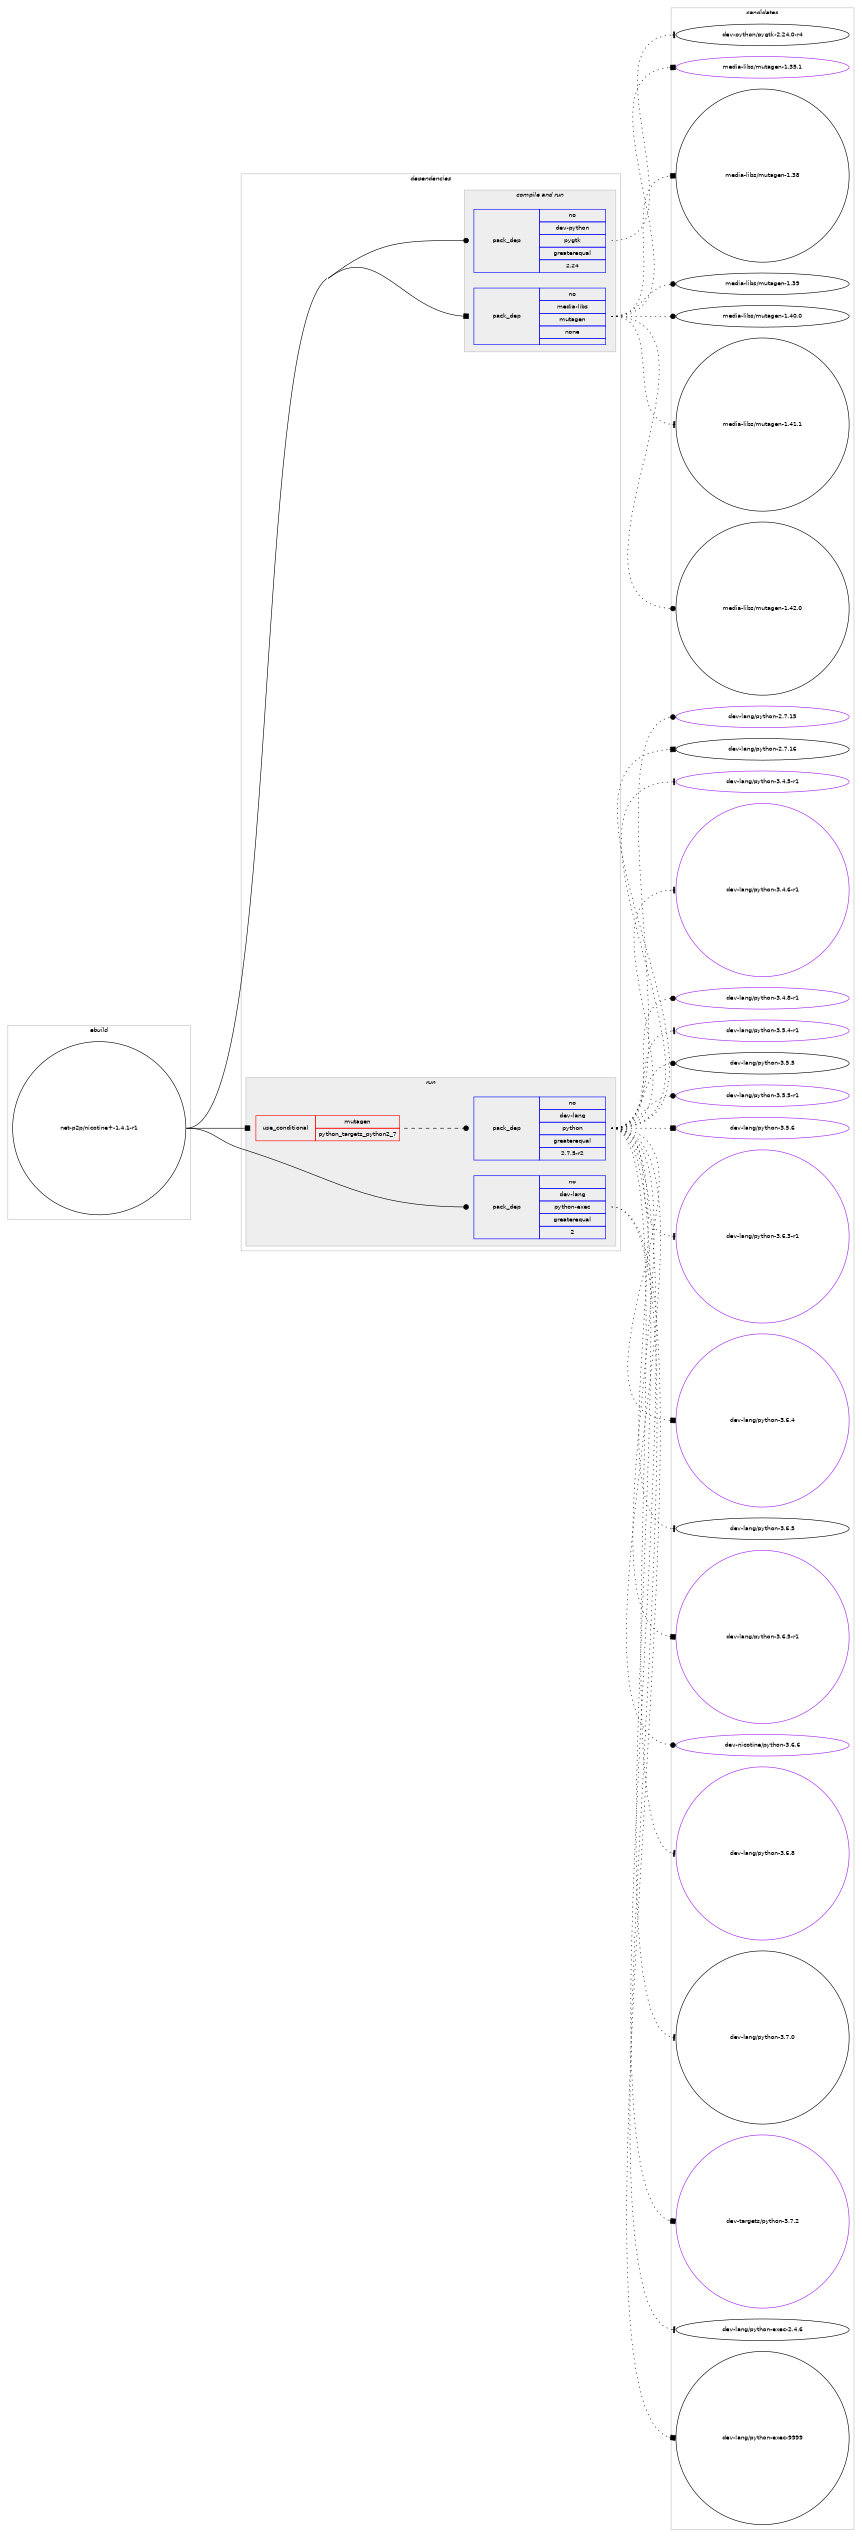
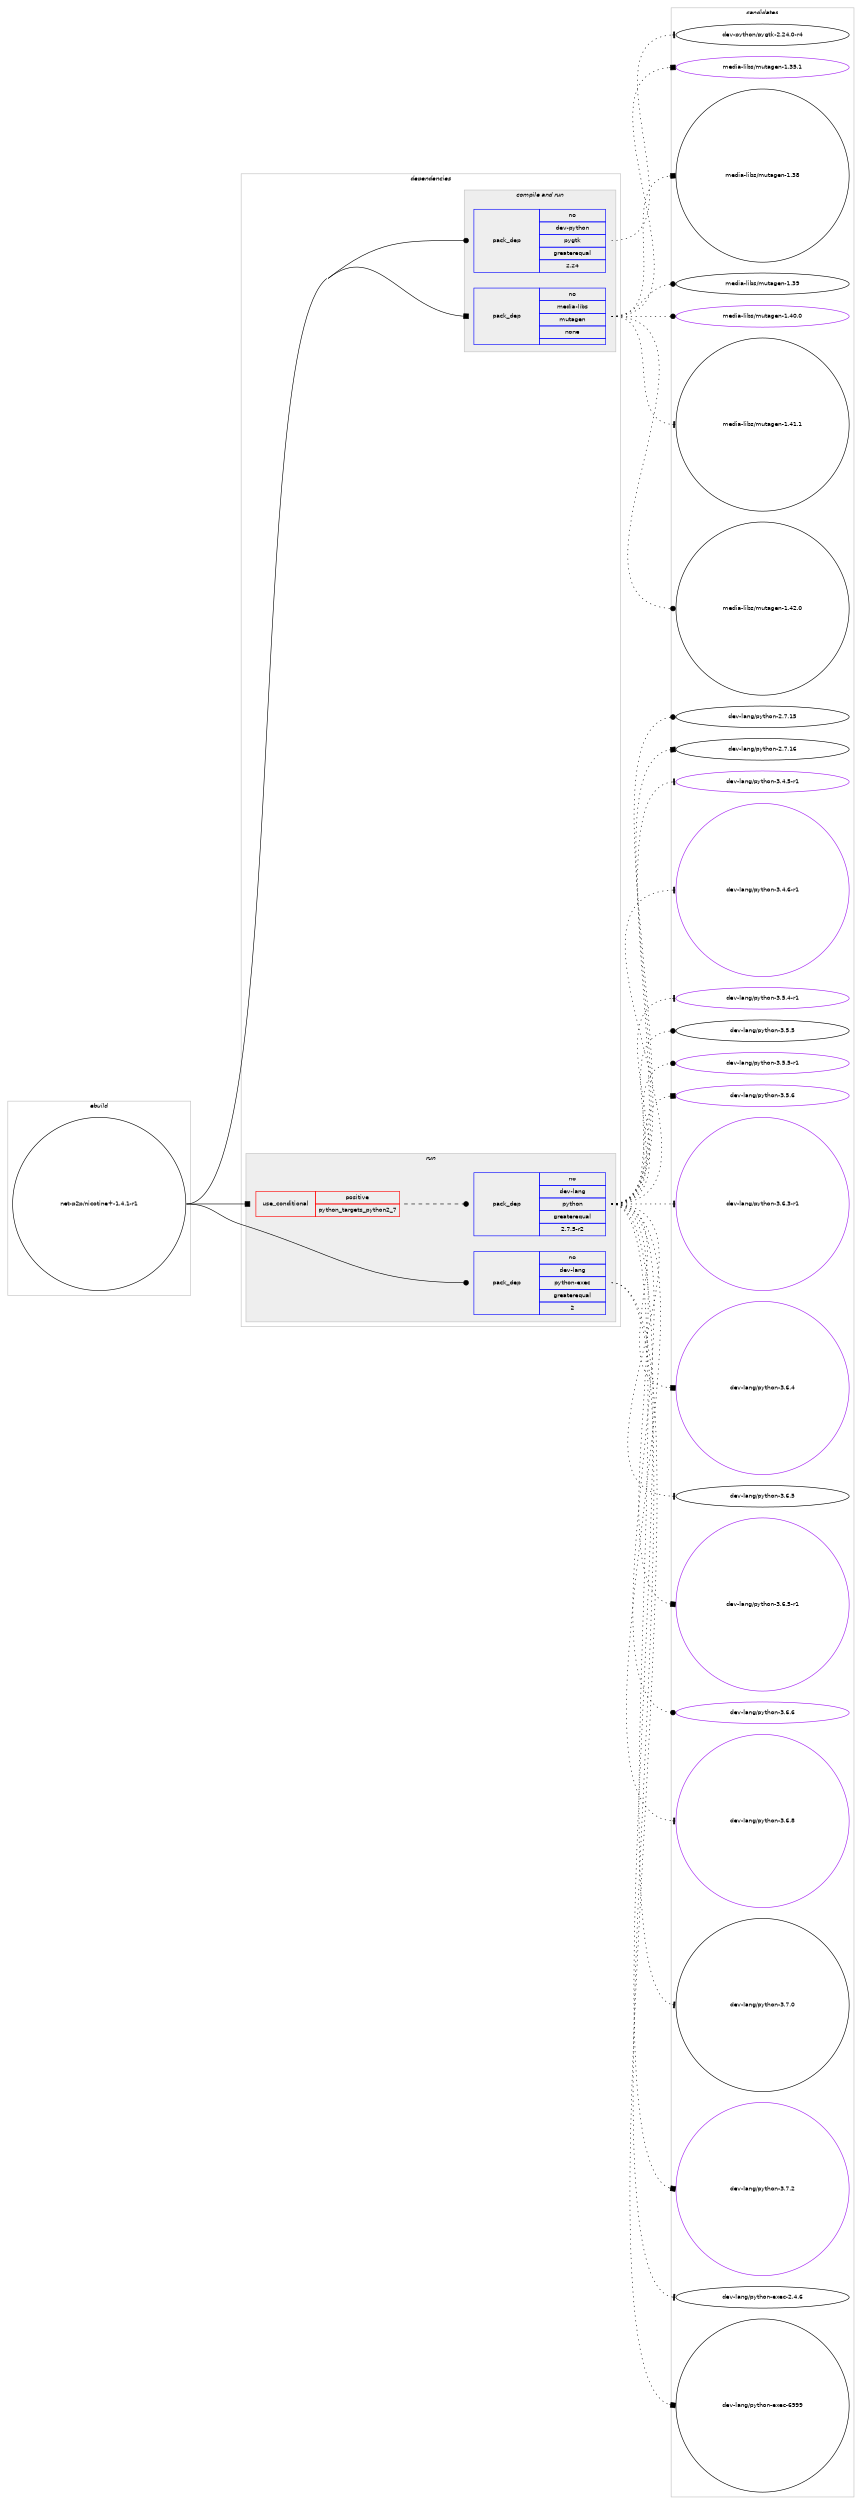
(763, 316) -> (763, 316)
(763, 717) -> (763, 717)
(763, 998) -> none
(358, 1122) -> (358, 1197)
(763, 1745) -> (763, 1713)
(763, 2222) -> (763, 2189)
(763, 2438) -> (763, 2406)
